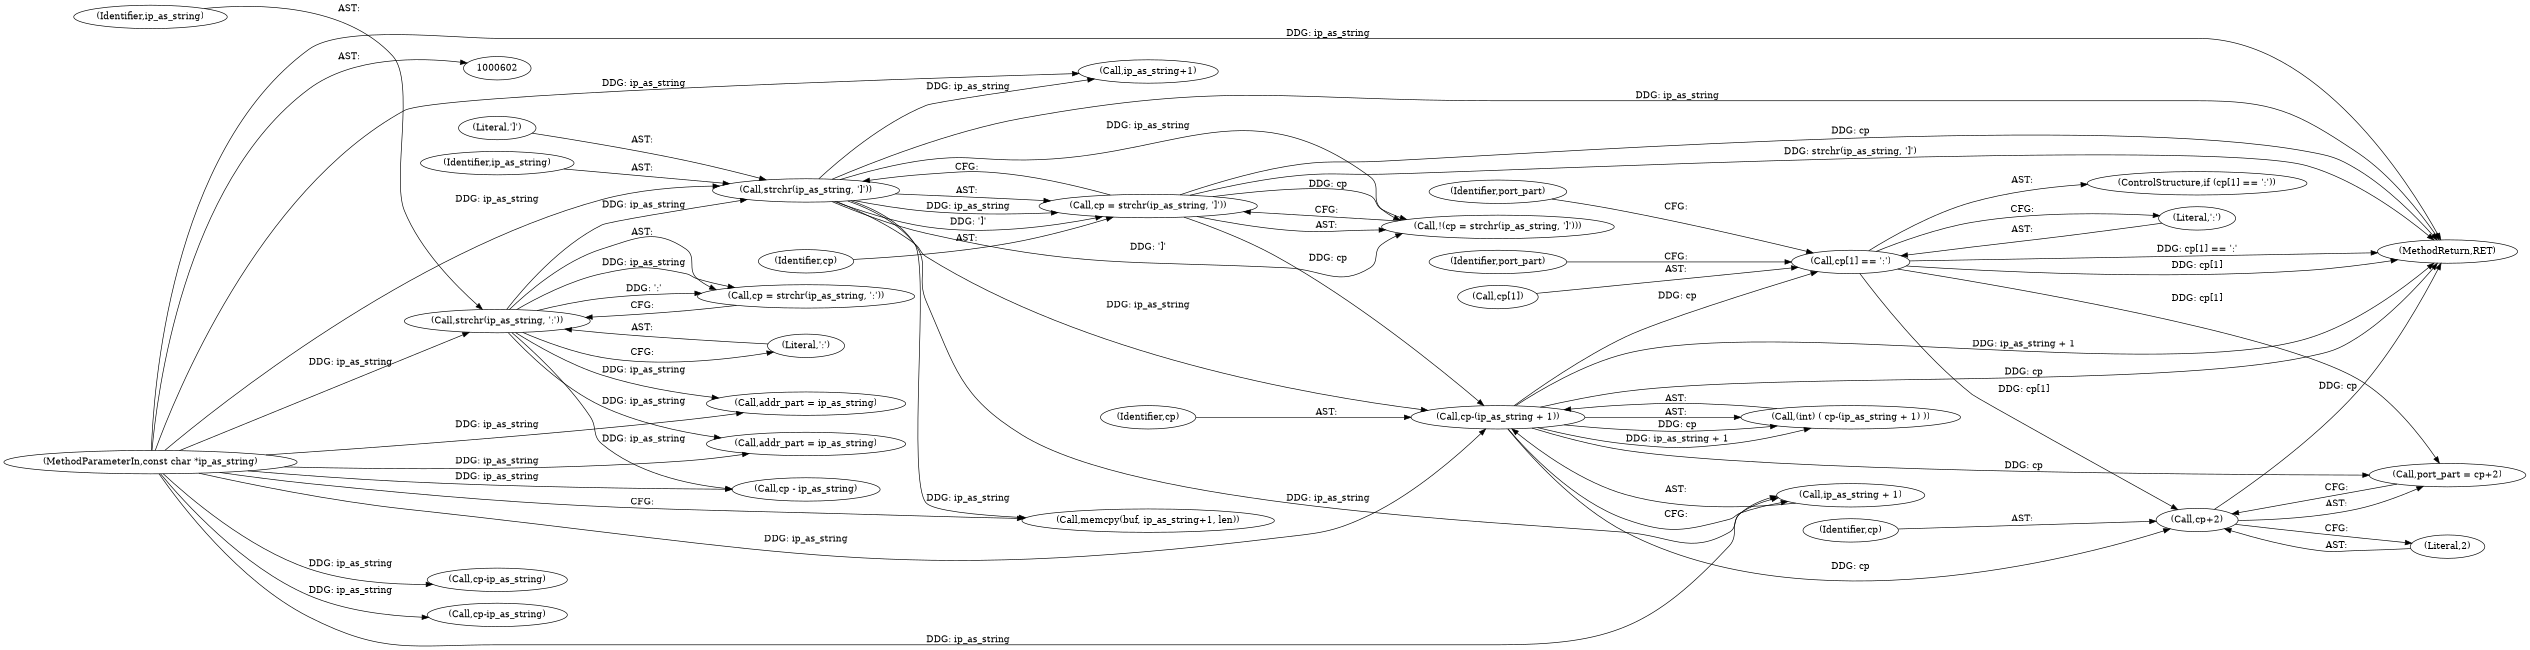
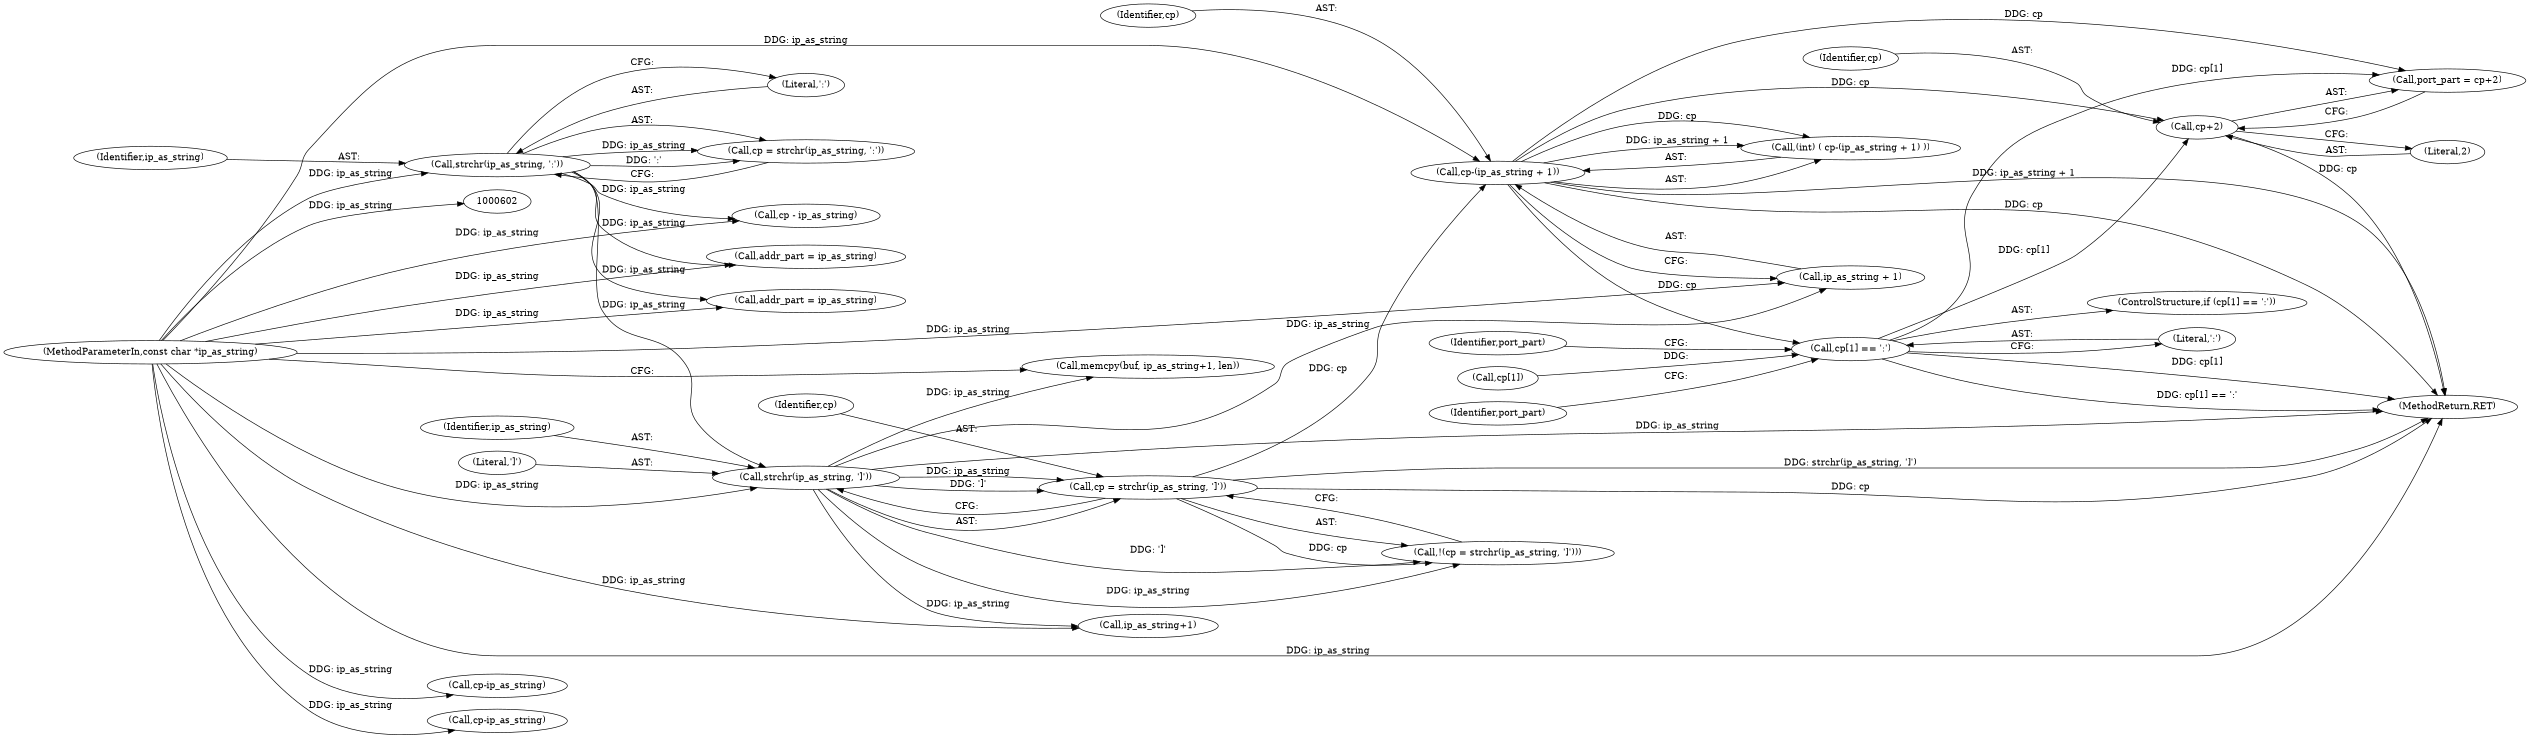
(351, 57) -> (351, 206)
(1677, 269) -> (1677, 357)
(1115, 342) -> none
